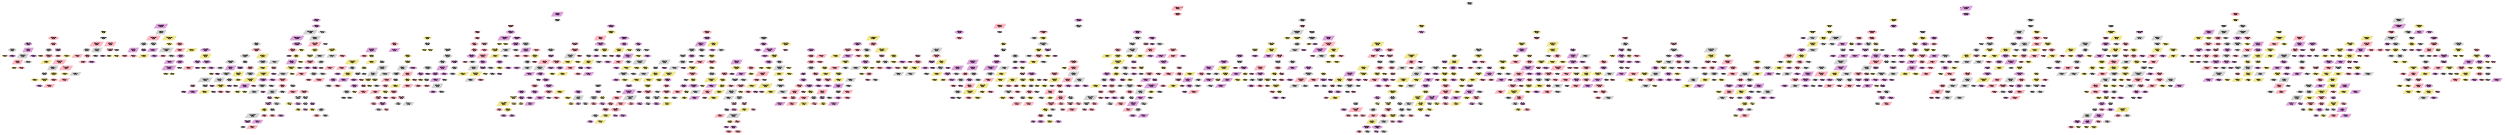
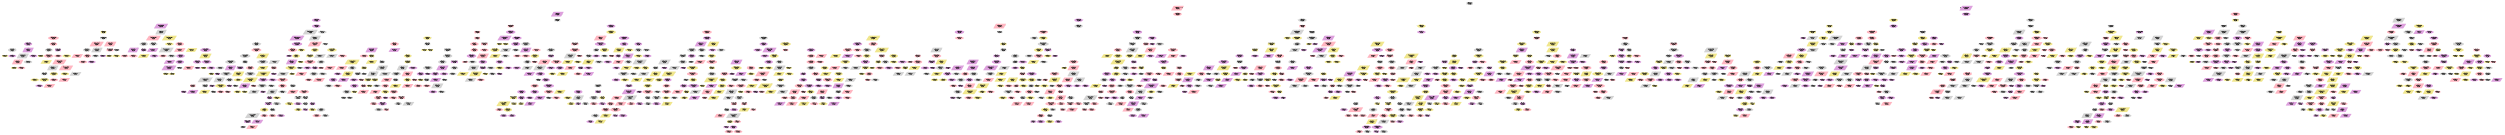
none -> (1941, 44)
(619, 92) -> none
none -> (1420, 116)
